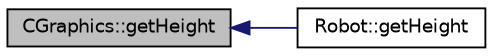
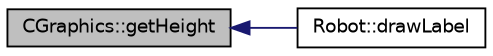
(391, 28) -> (391, 28)
